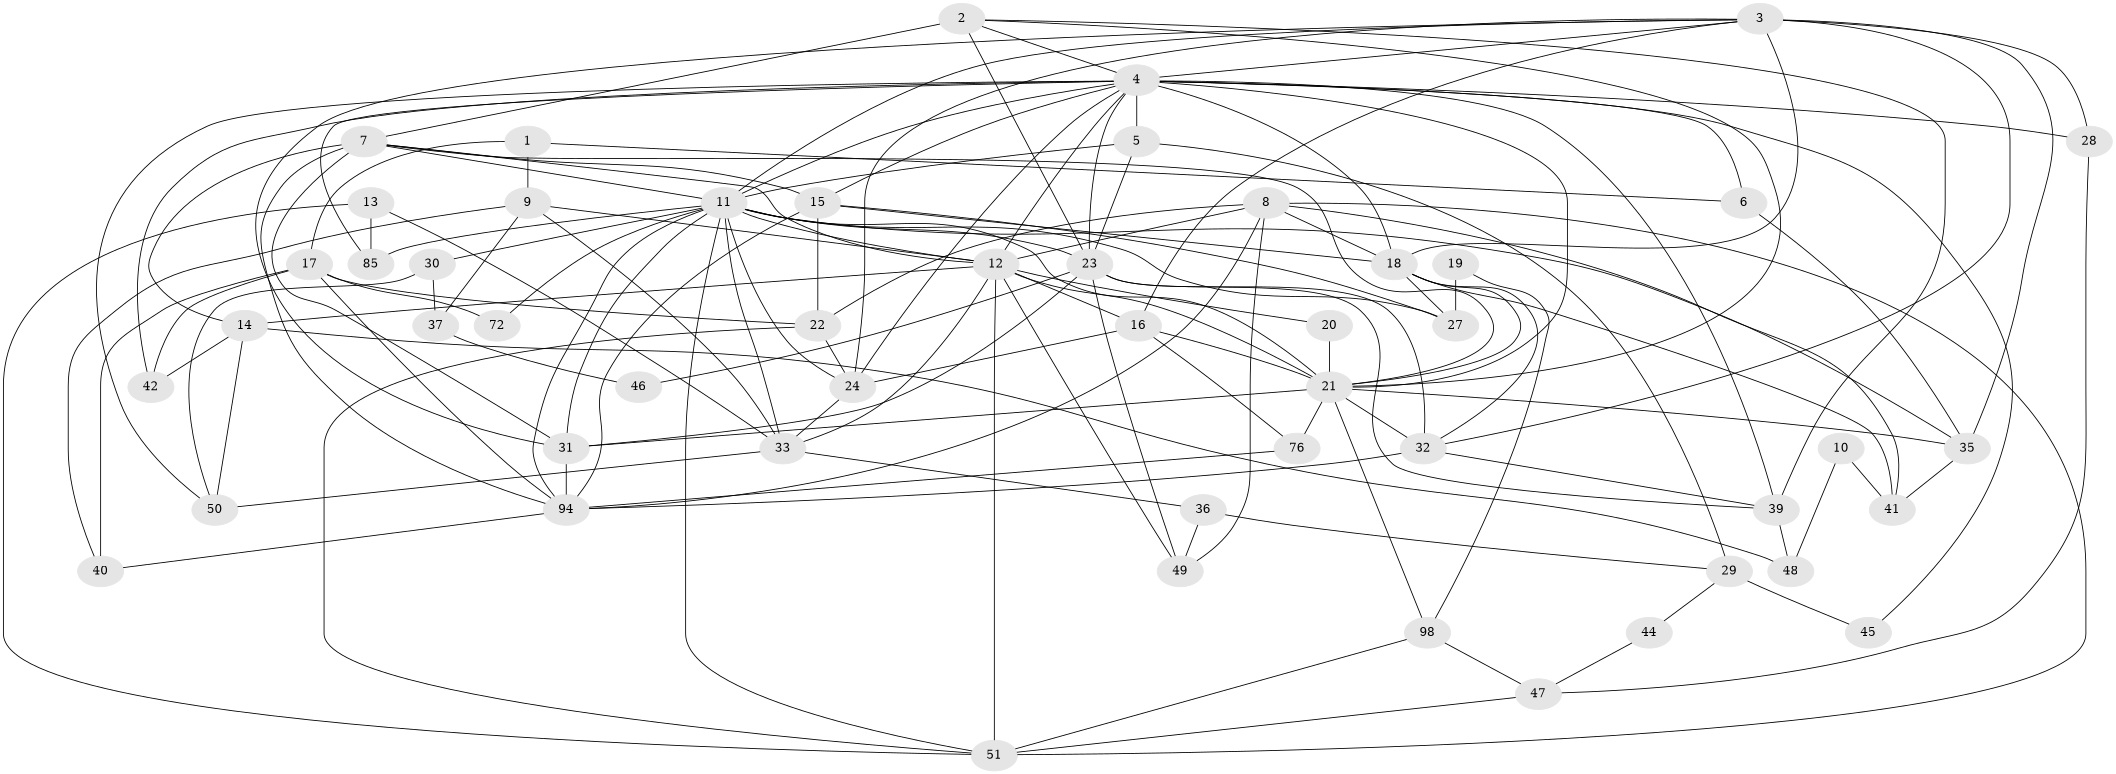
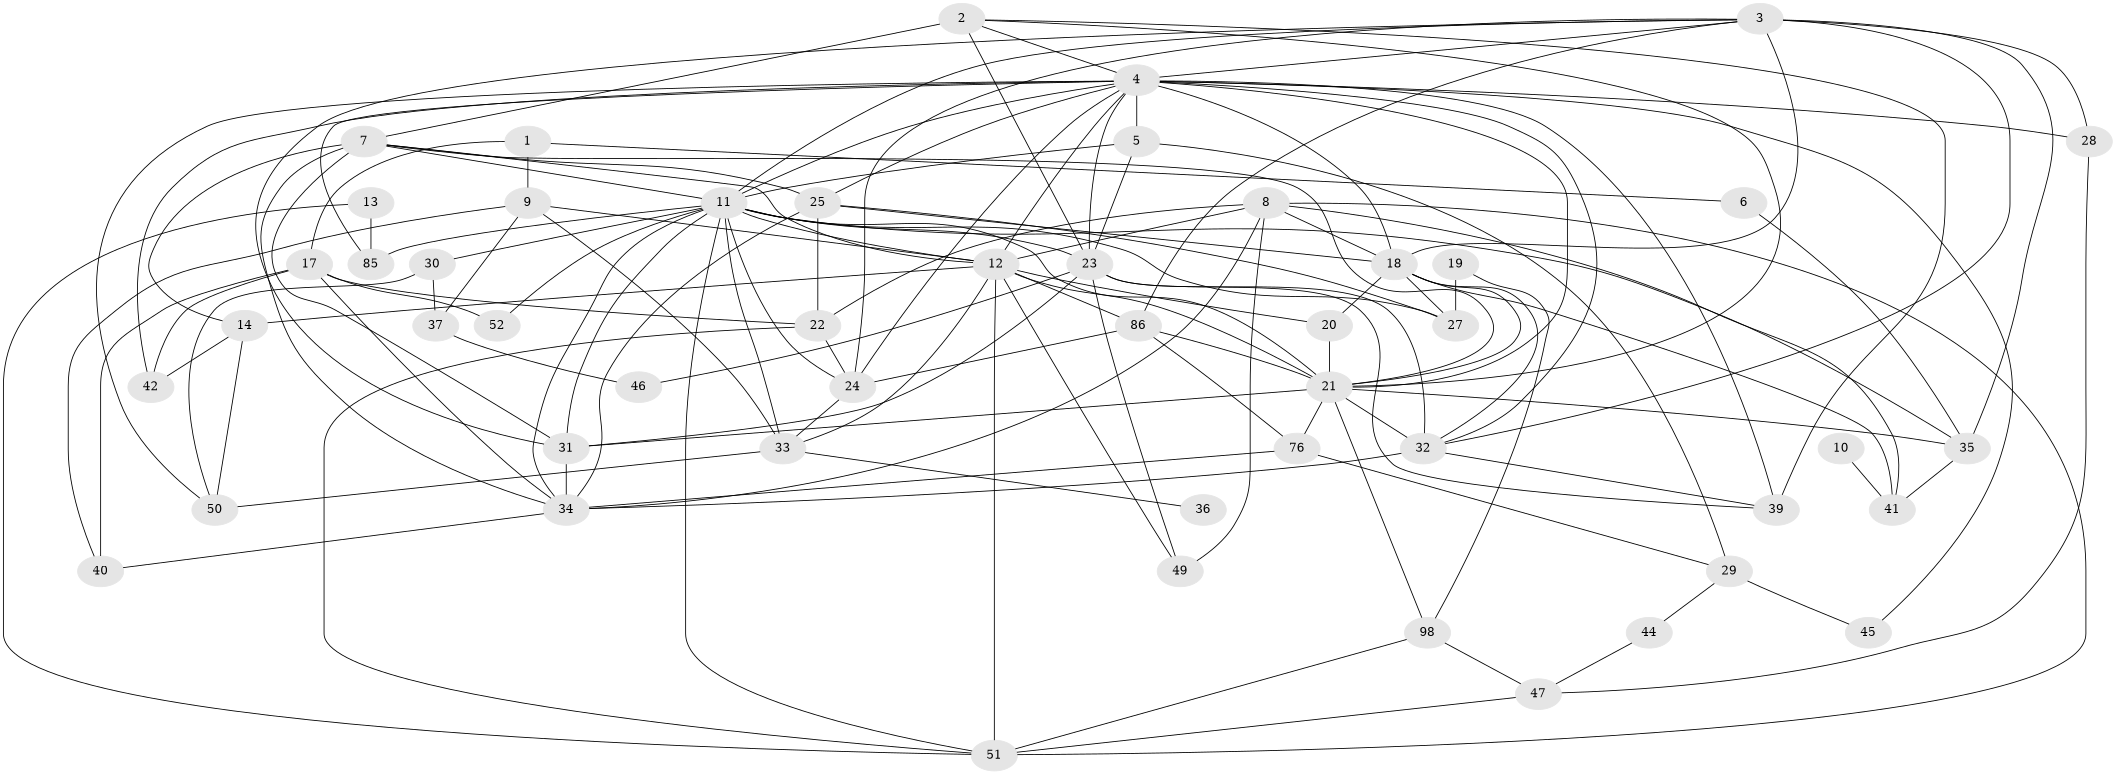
(1471, 94) -> (1540, 142)
(818, 203) -> (818, 203)
none -> (1362, 295)
(592, 323) -> none
(497, 326) -> (497, 326)
(1138, 326) -> (1138, 326)
(566, 510) -> (566, 510)
(1192, 541) -> none
(1466, 546) -> (1513, 510)
(1791, 571) -> none
